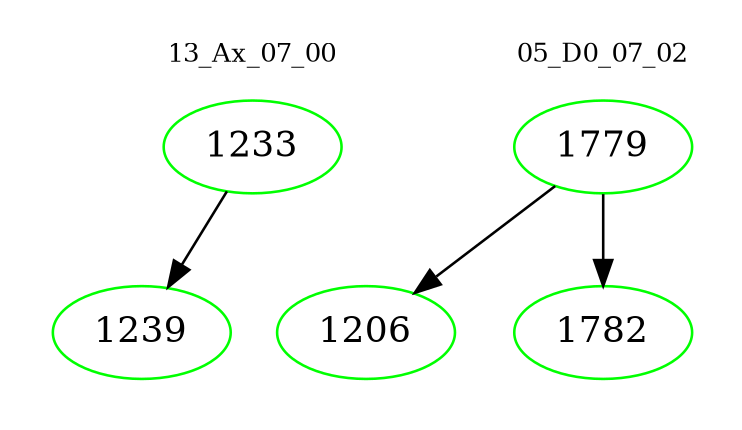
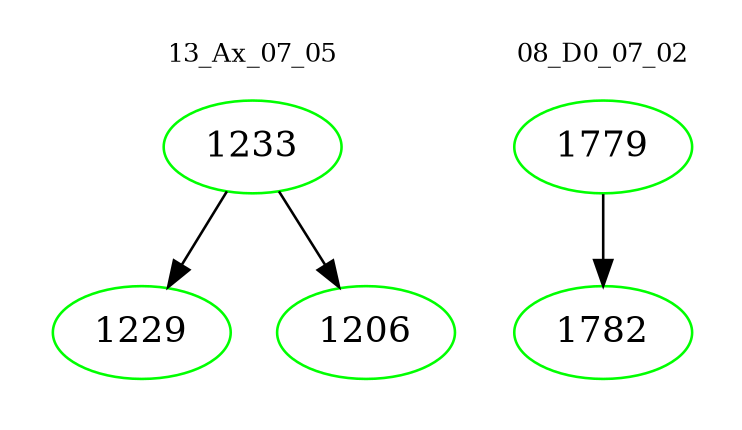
(253, 55) -> (253, 55)
(603, 55) -> (603, 55)
(511, 220) -> (302, 228)
(142, 333) -> (142, 333)
